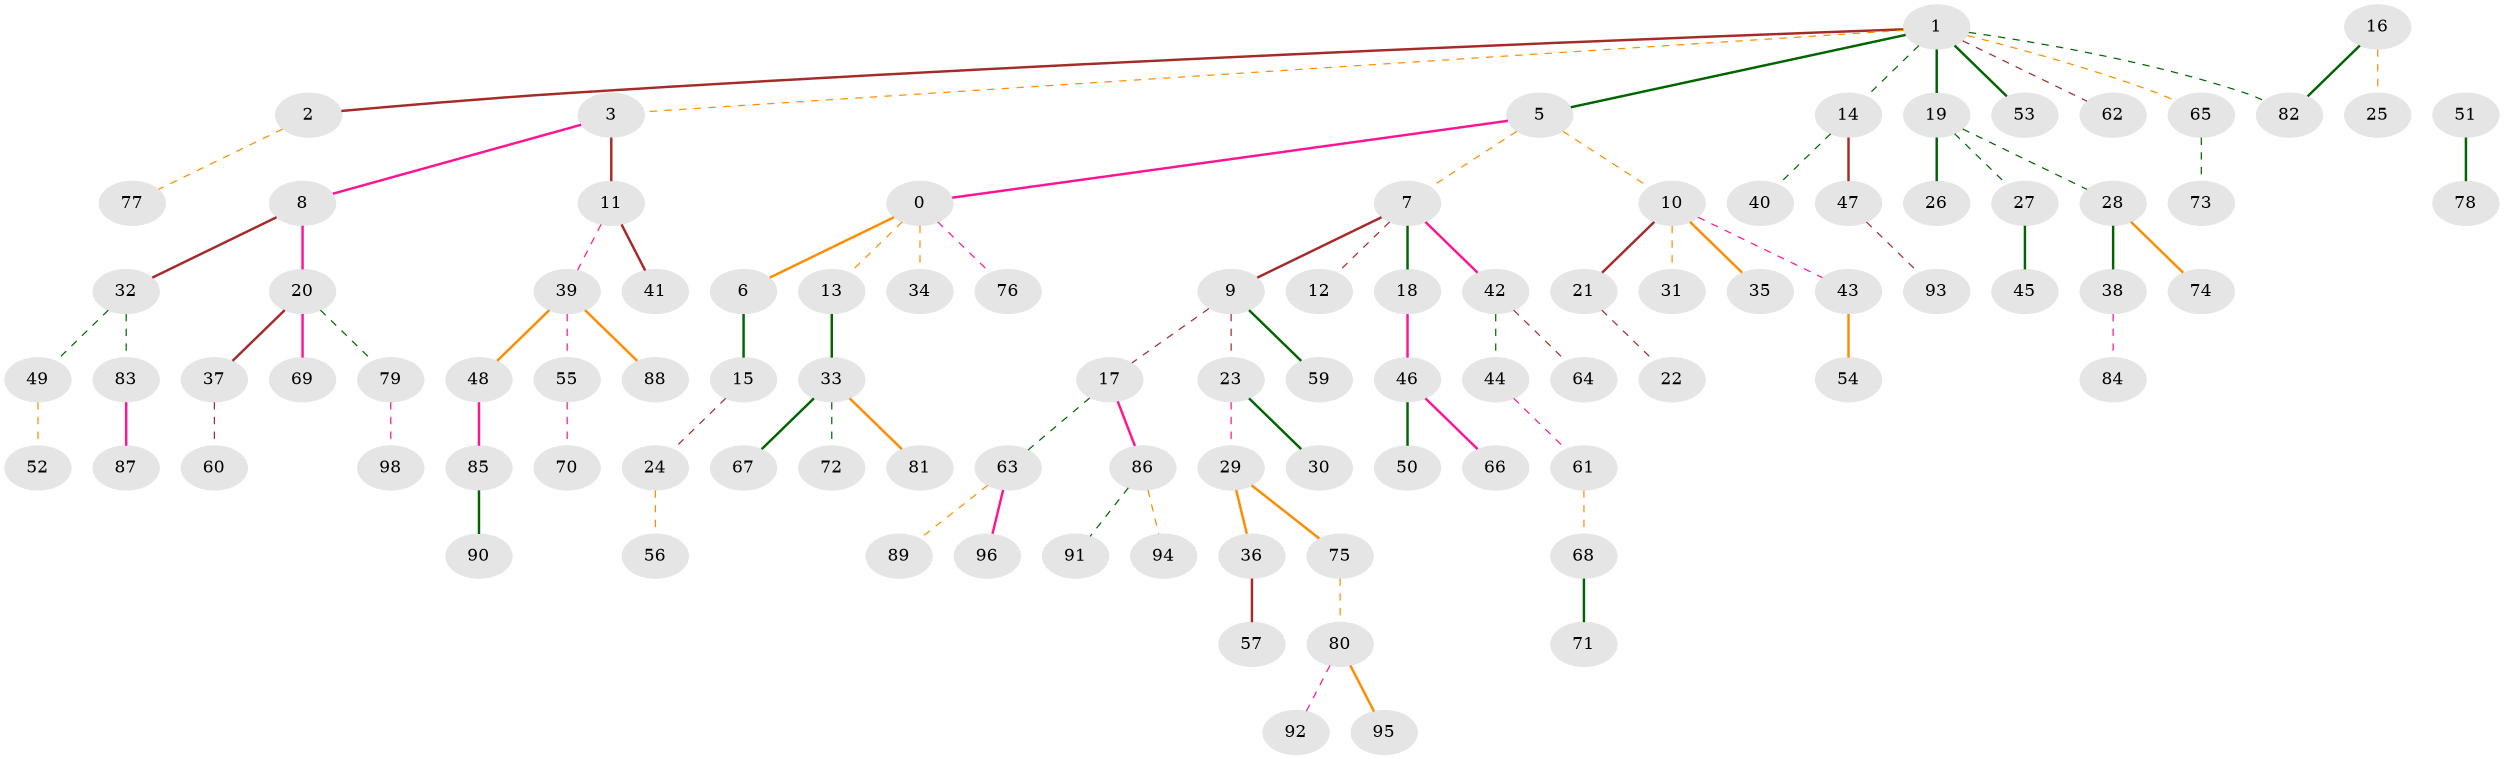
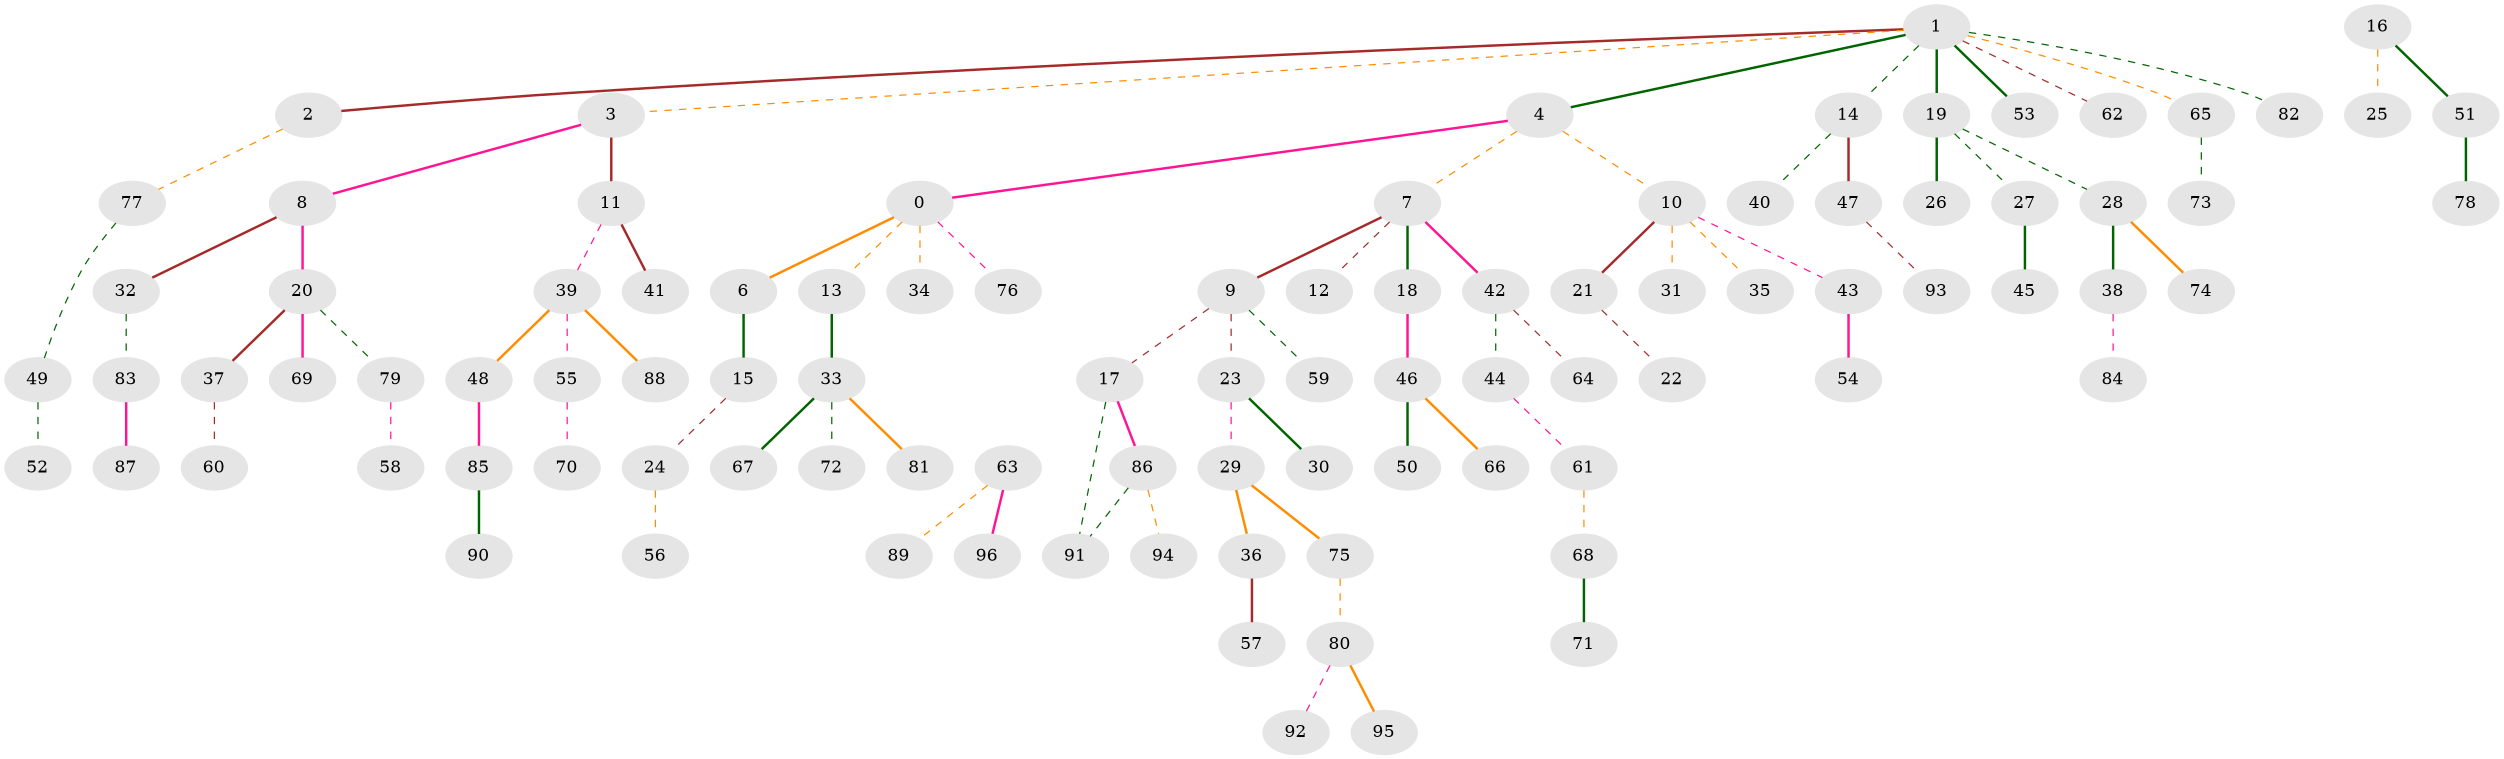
(2334, 71) -> (2422, 71)
(1540, 115) -> (1540, 115)
(1716, 247) -> (1716, 247)
(82, 336) -> (73, 287)
(1275, 336) -> (1275, 336)
(1849, 336) -> (1849, 336)
(38, 424) -> (38, 424)
(1059, 424) -> (1093, 468)
(1451, 424) -> (1451, 424)
(391, 468) -> (391, 468)
